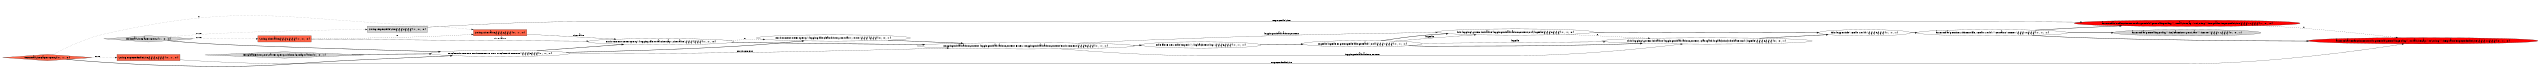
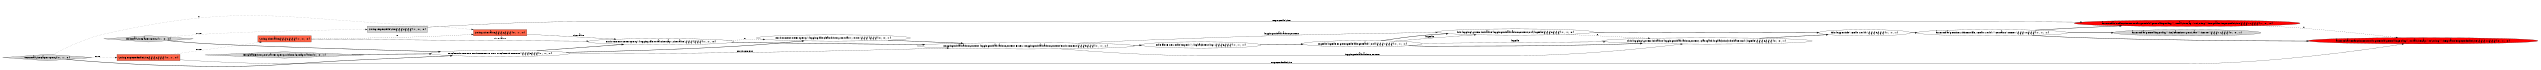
(225, 39) -> (216, 48)
(47, 58) -> (47, 58)
